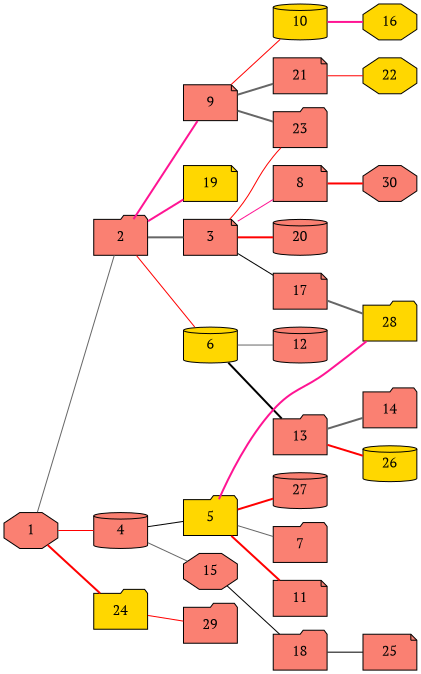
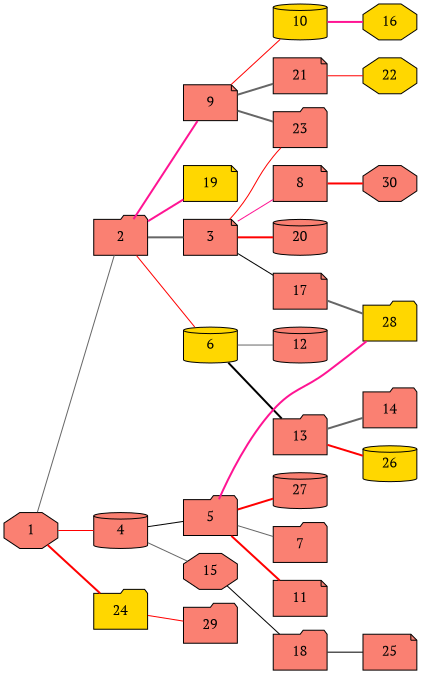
(210, 518) -> (210, 518)
